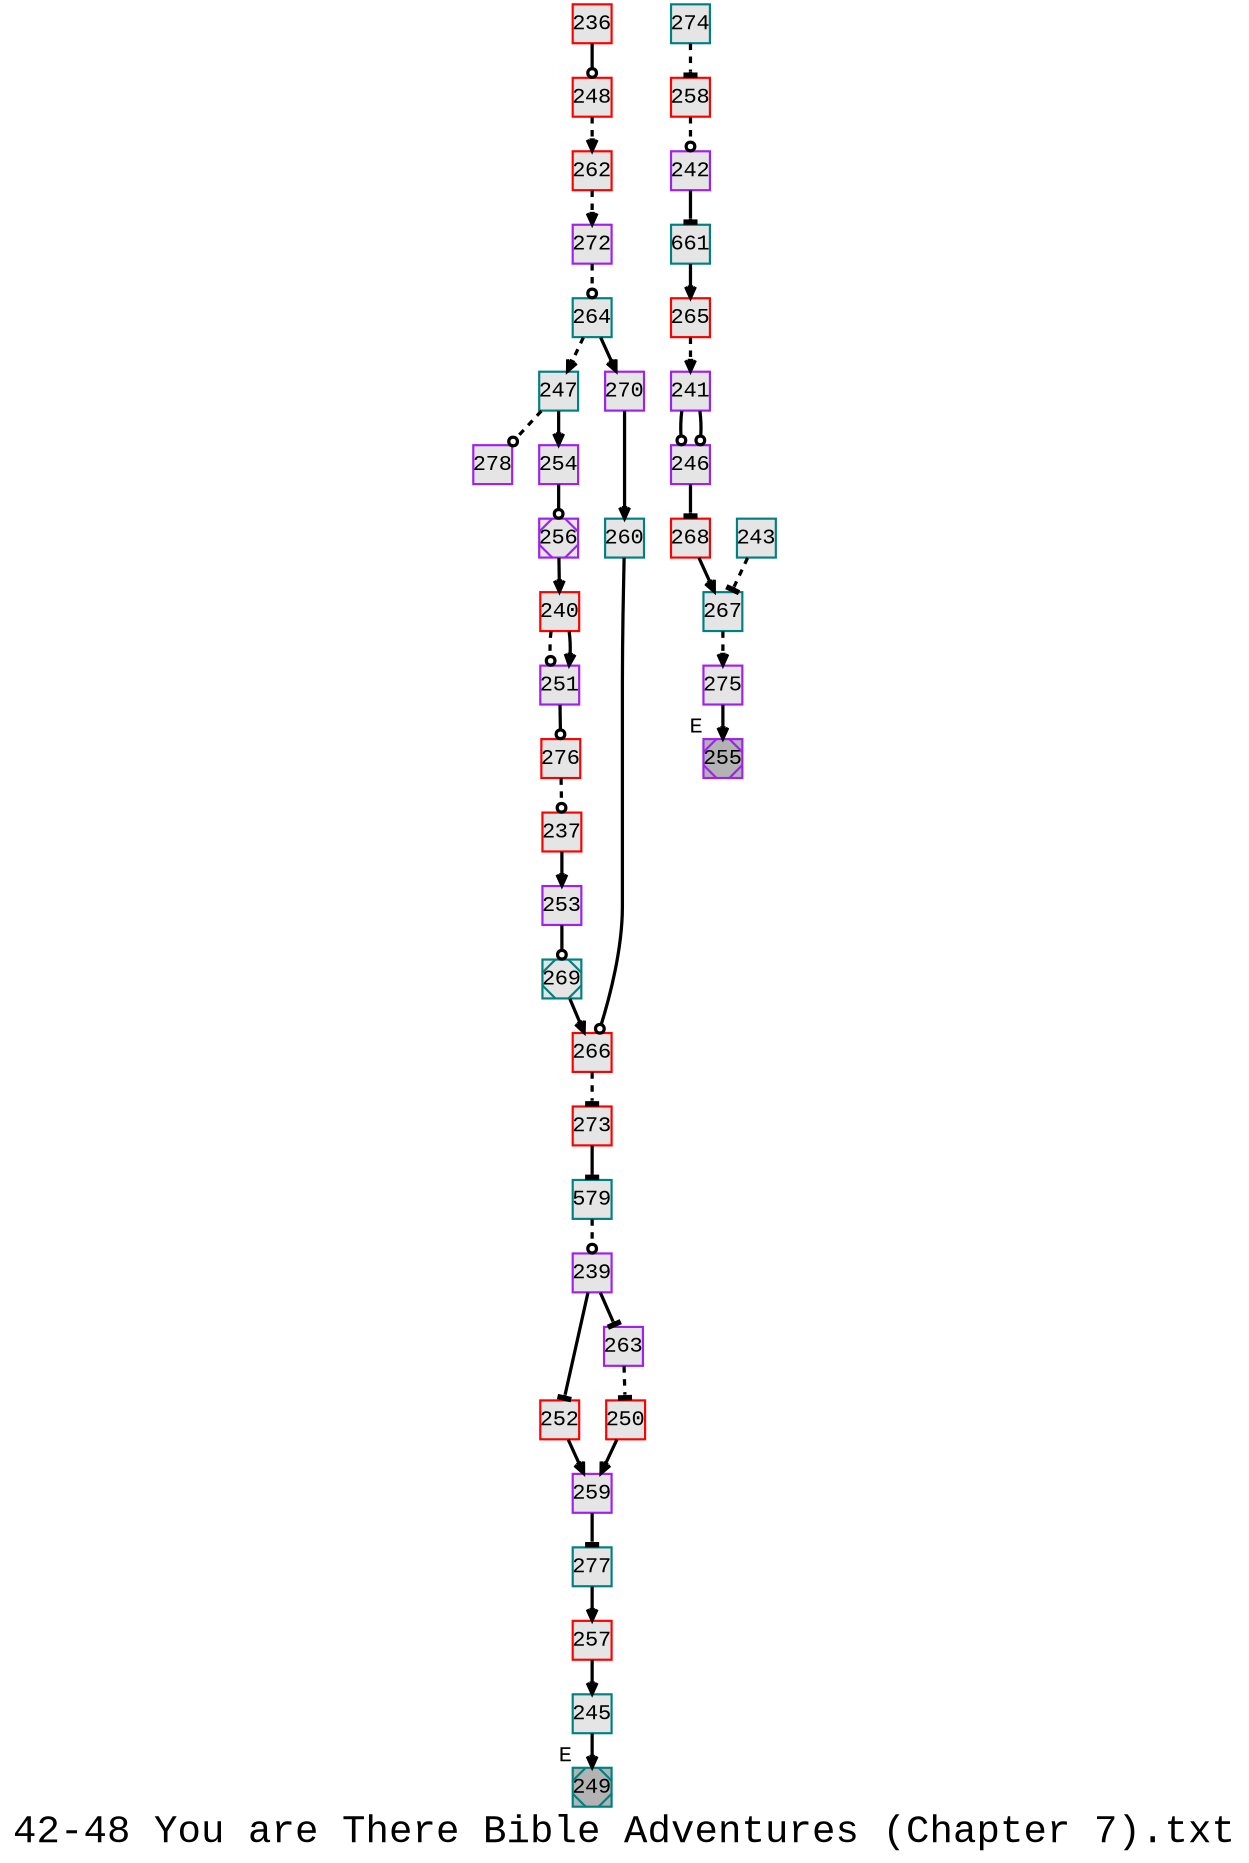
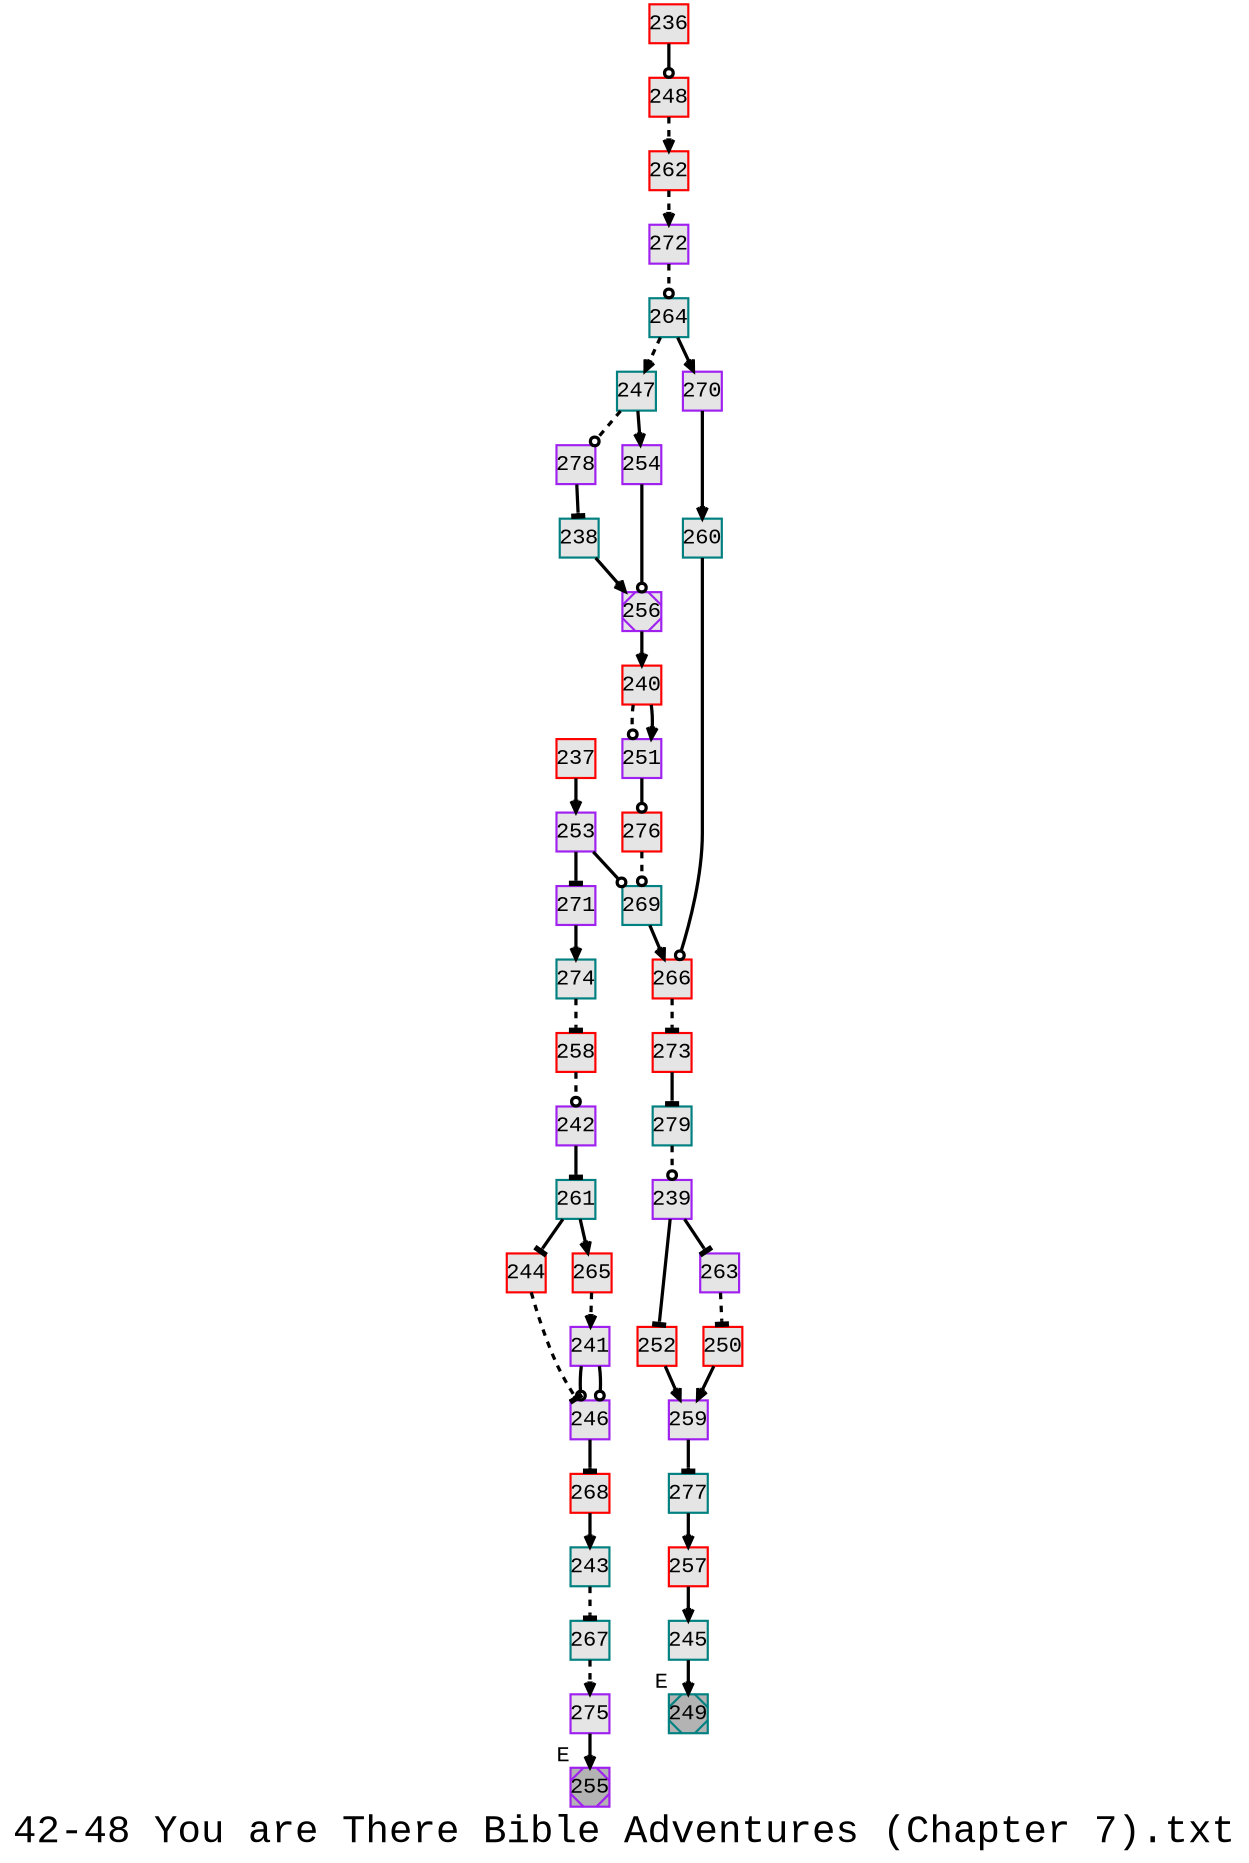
(690, 244) -> (576, 1199)
none -> (579, 538)
(704, 570) -> (590, 1525)
(561, 791) -> (642, 864)
none -> (576, 906)
(562, 979) -> (642, 906)
(592, 1199) -> (672, 1126)
none -> (526, 1273)
